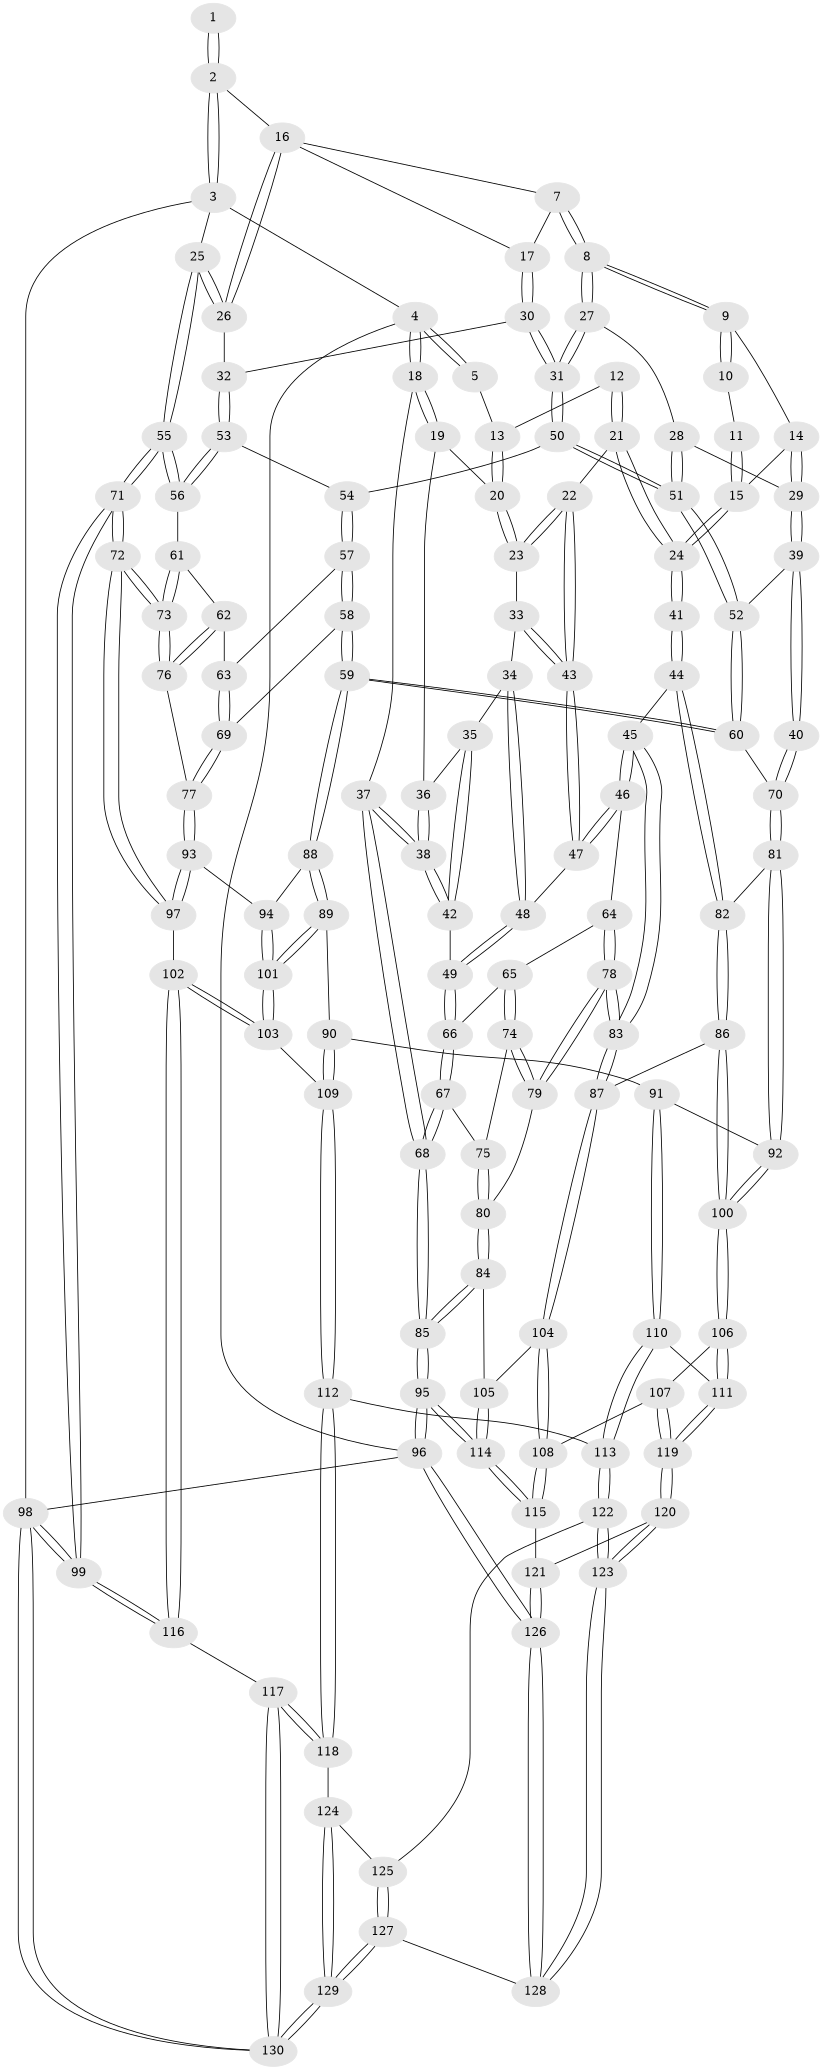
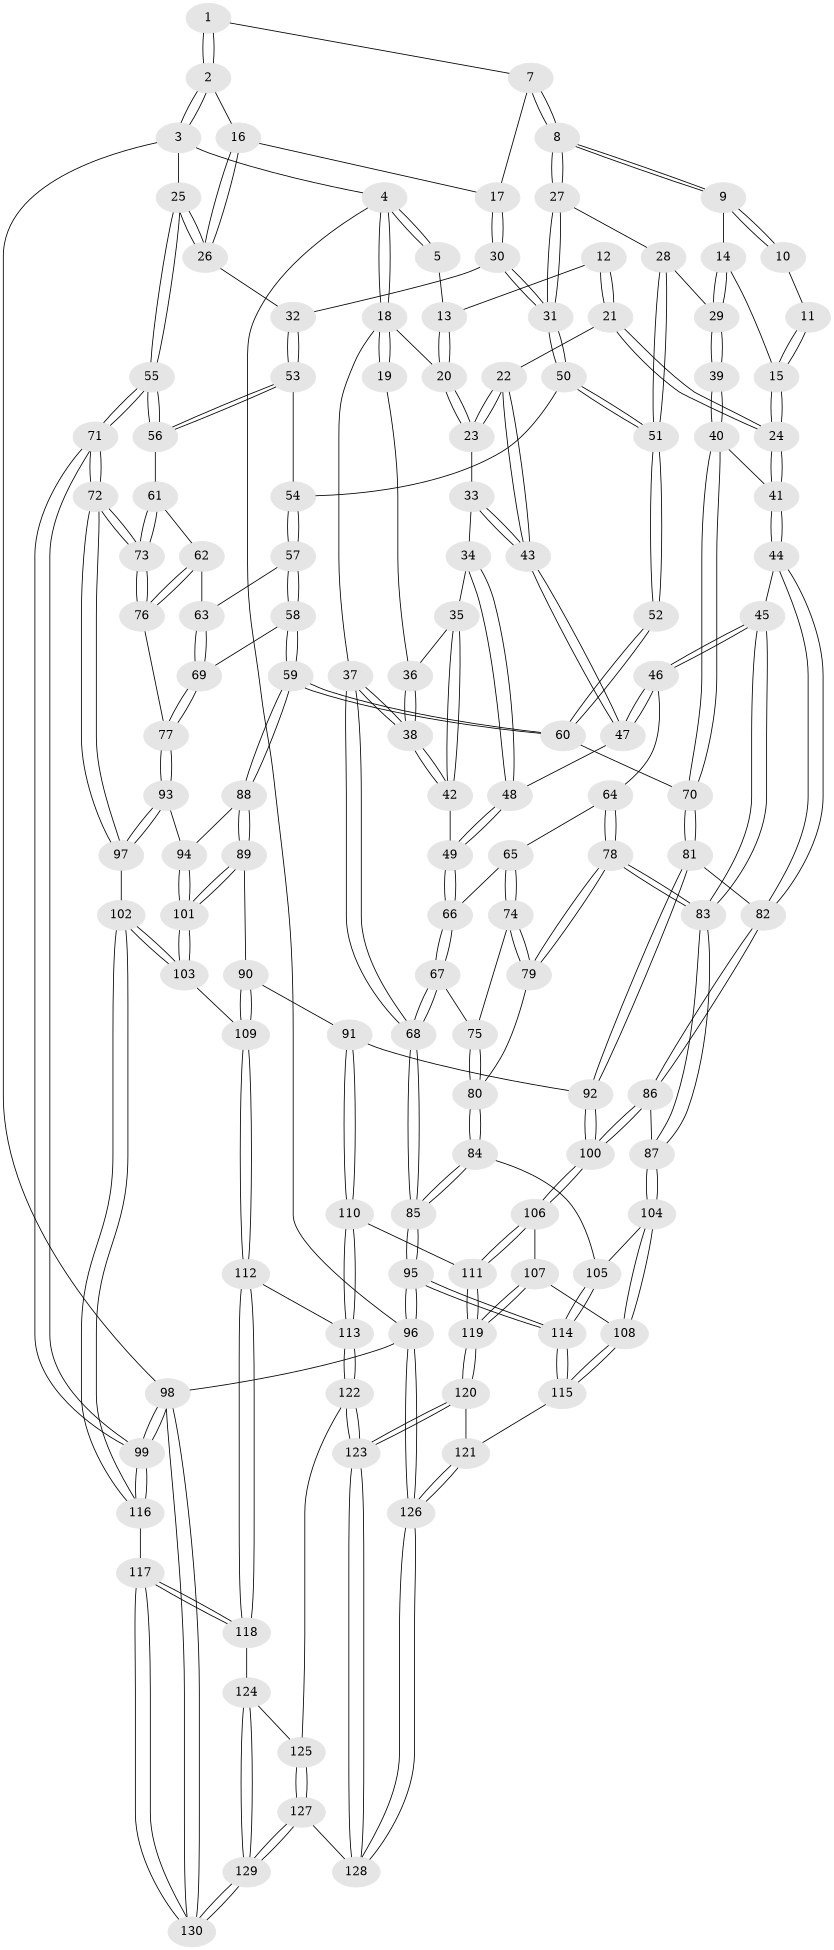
(420, 168) -> (370, 48)
(466, 465) -> (414, 347)
none -> (747, 467)
(767, 586) -> none
